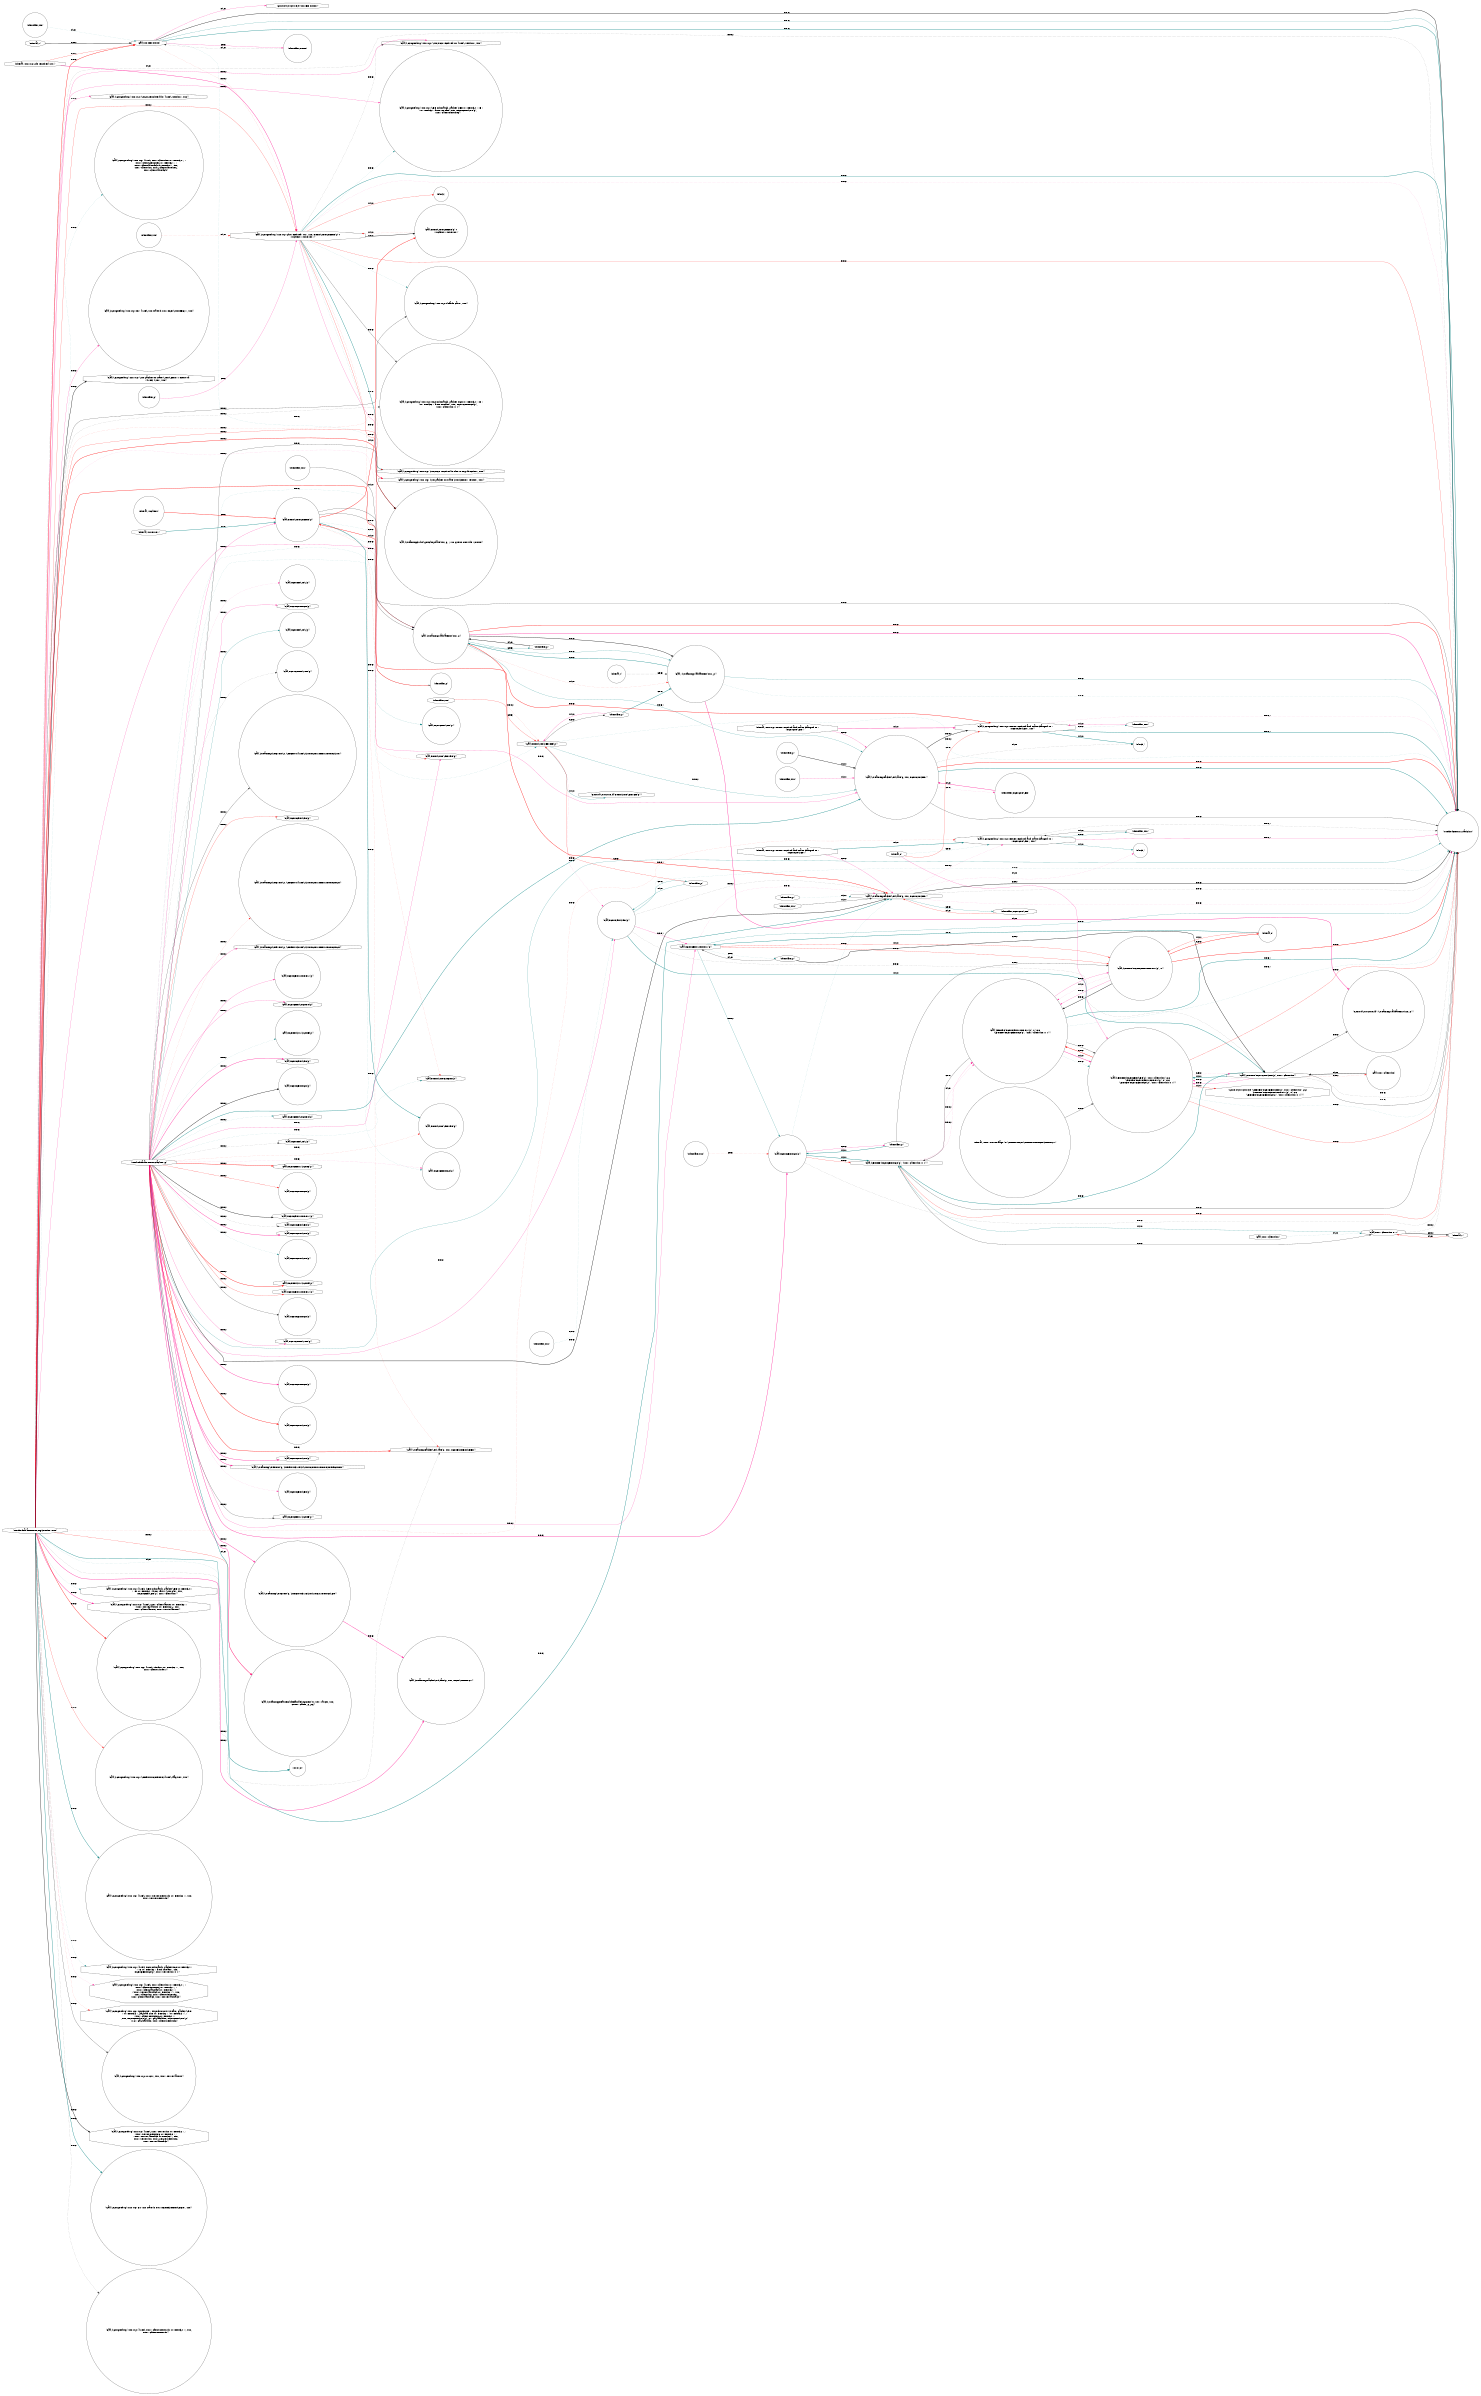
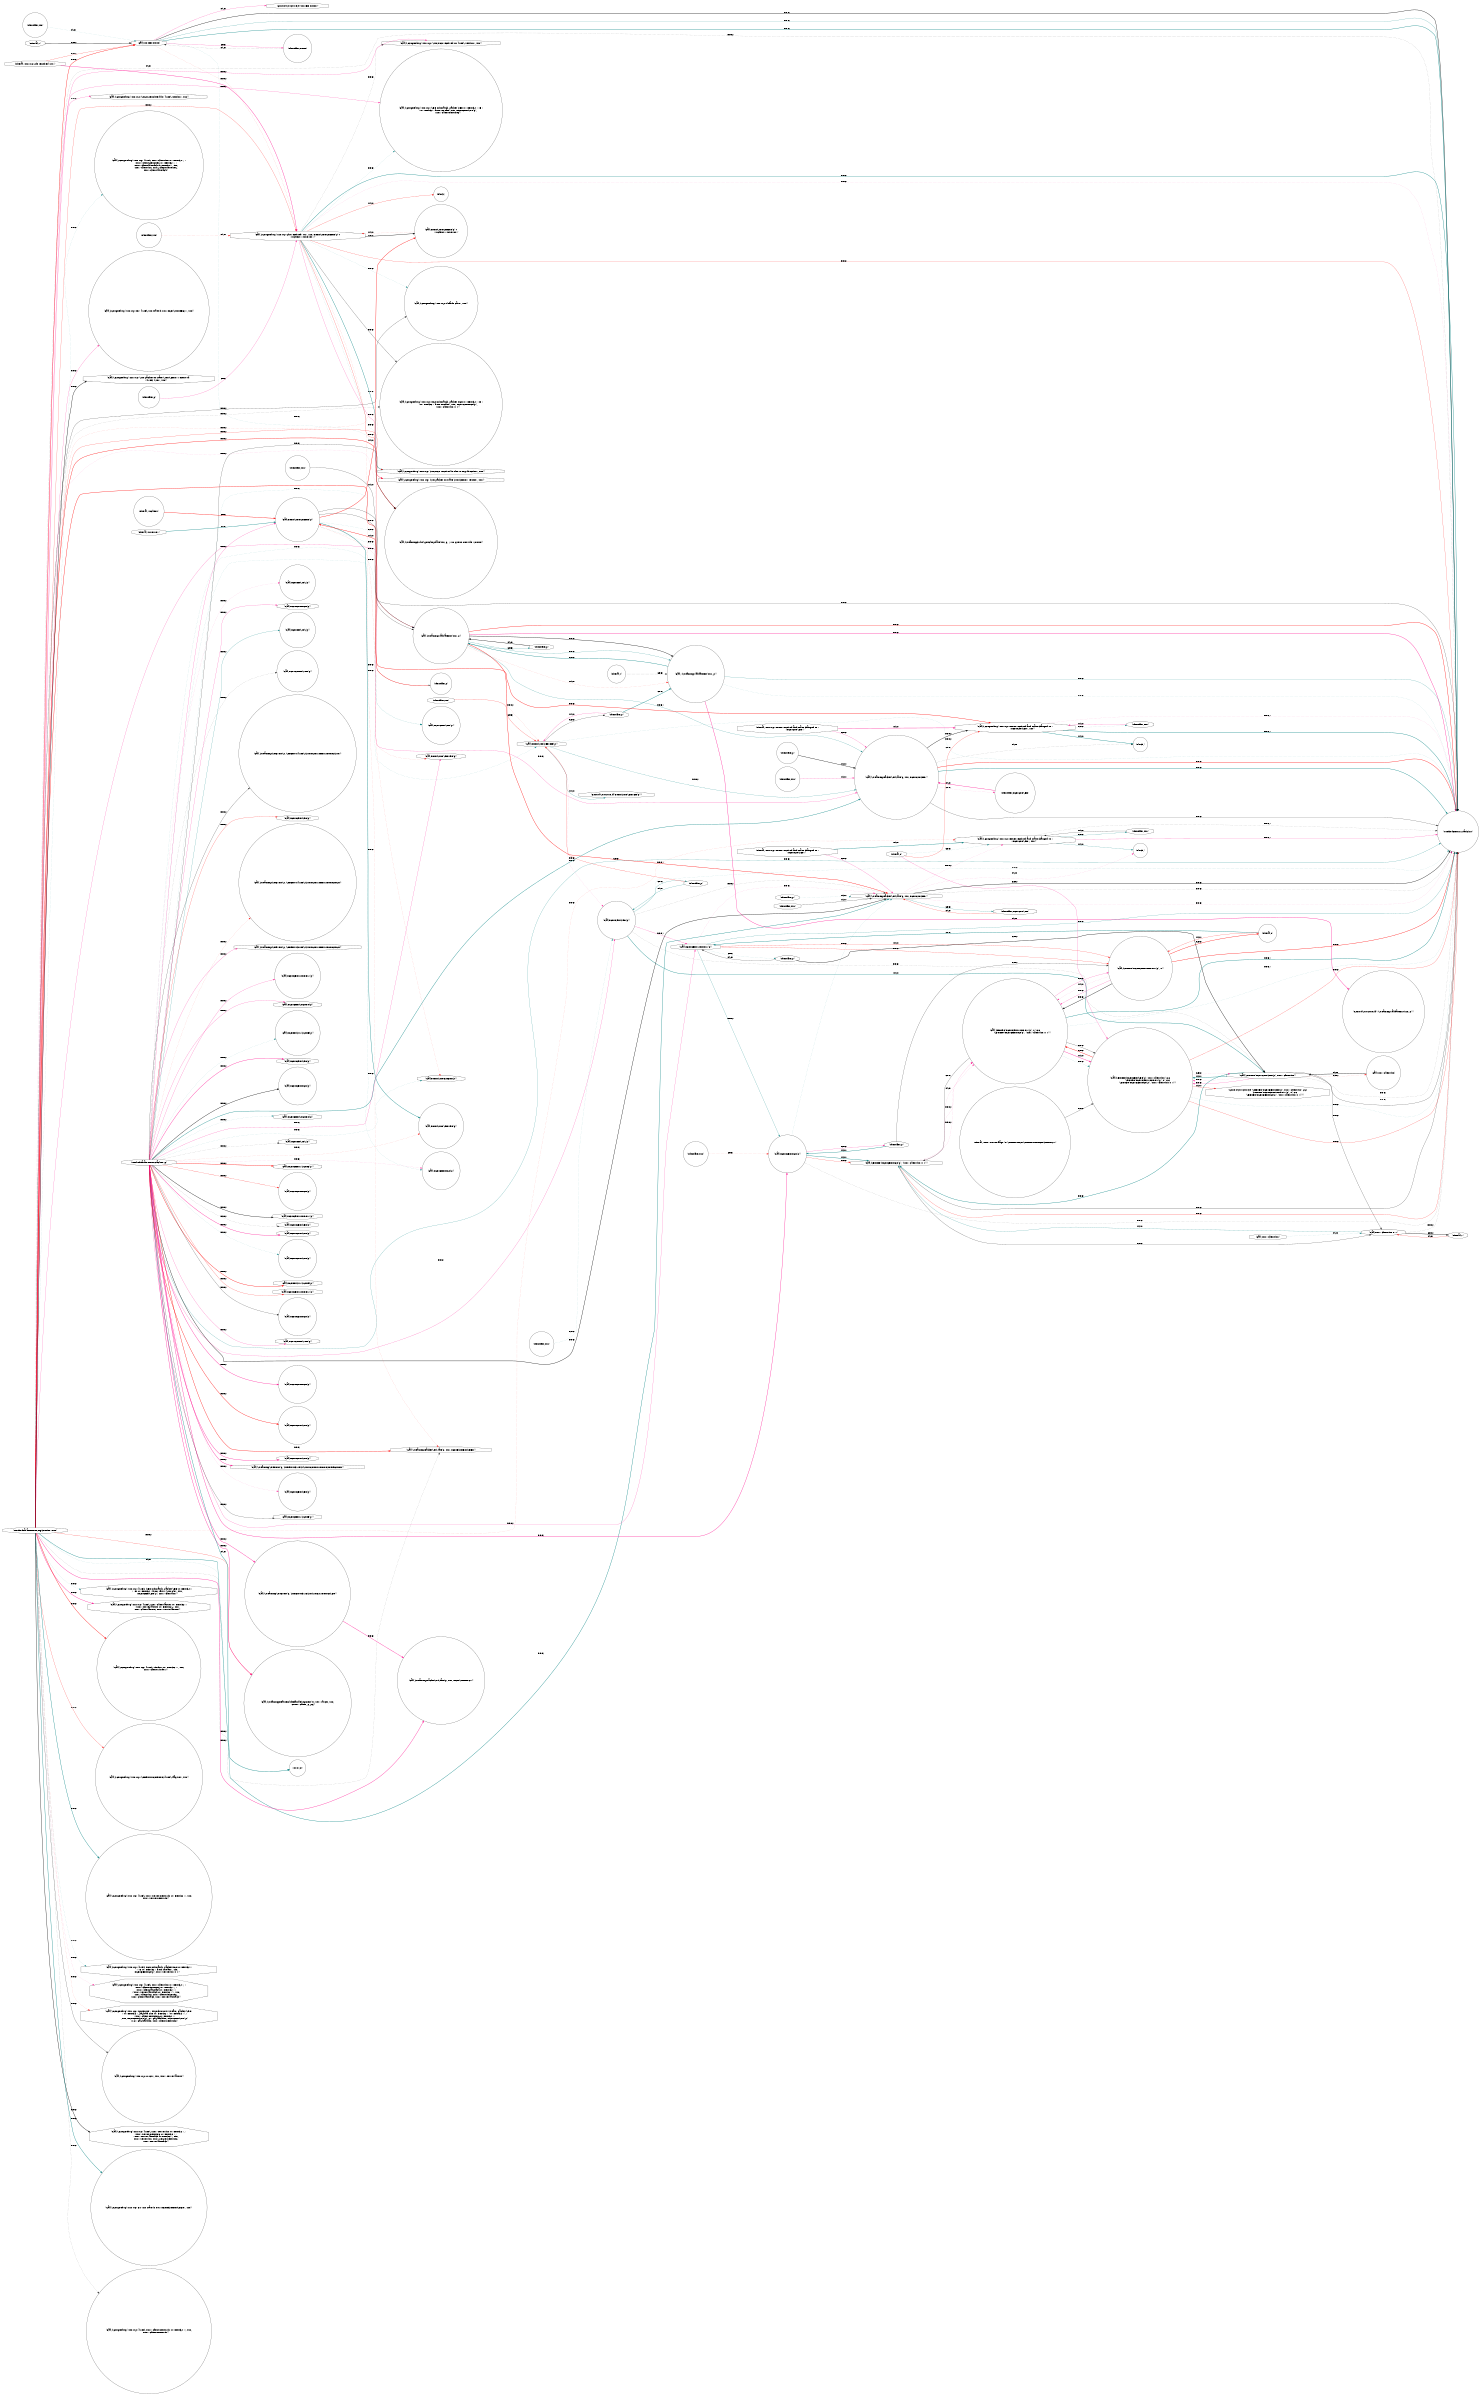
(1310, 1052) -> (1339, 1137)
